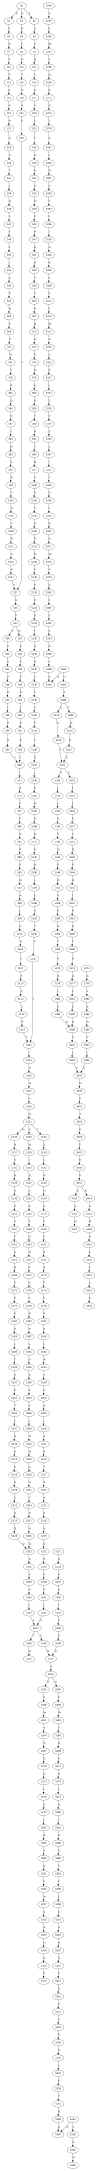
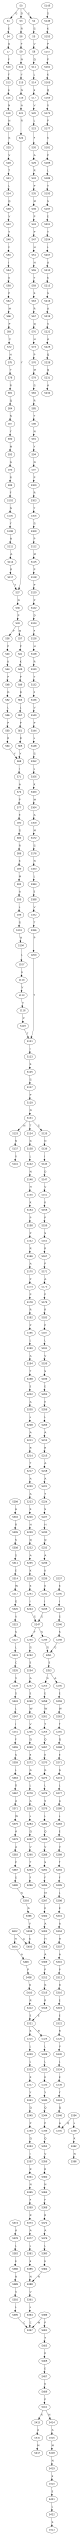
(49, 231) -> none
(60, 707) -> (44, 1984)
(79, 1083) -> (38, 2322)
(14, 1175) -> none
(21, 1543) -> (47, 369)
(58, 1574) -> none
none -> (30, 1662)
